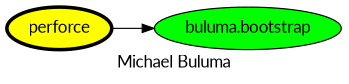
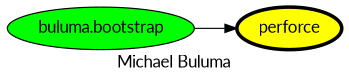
(127, 28) -> (210, 28)
